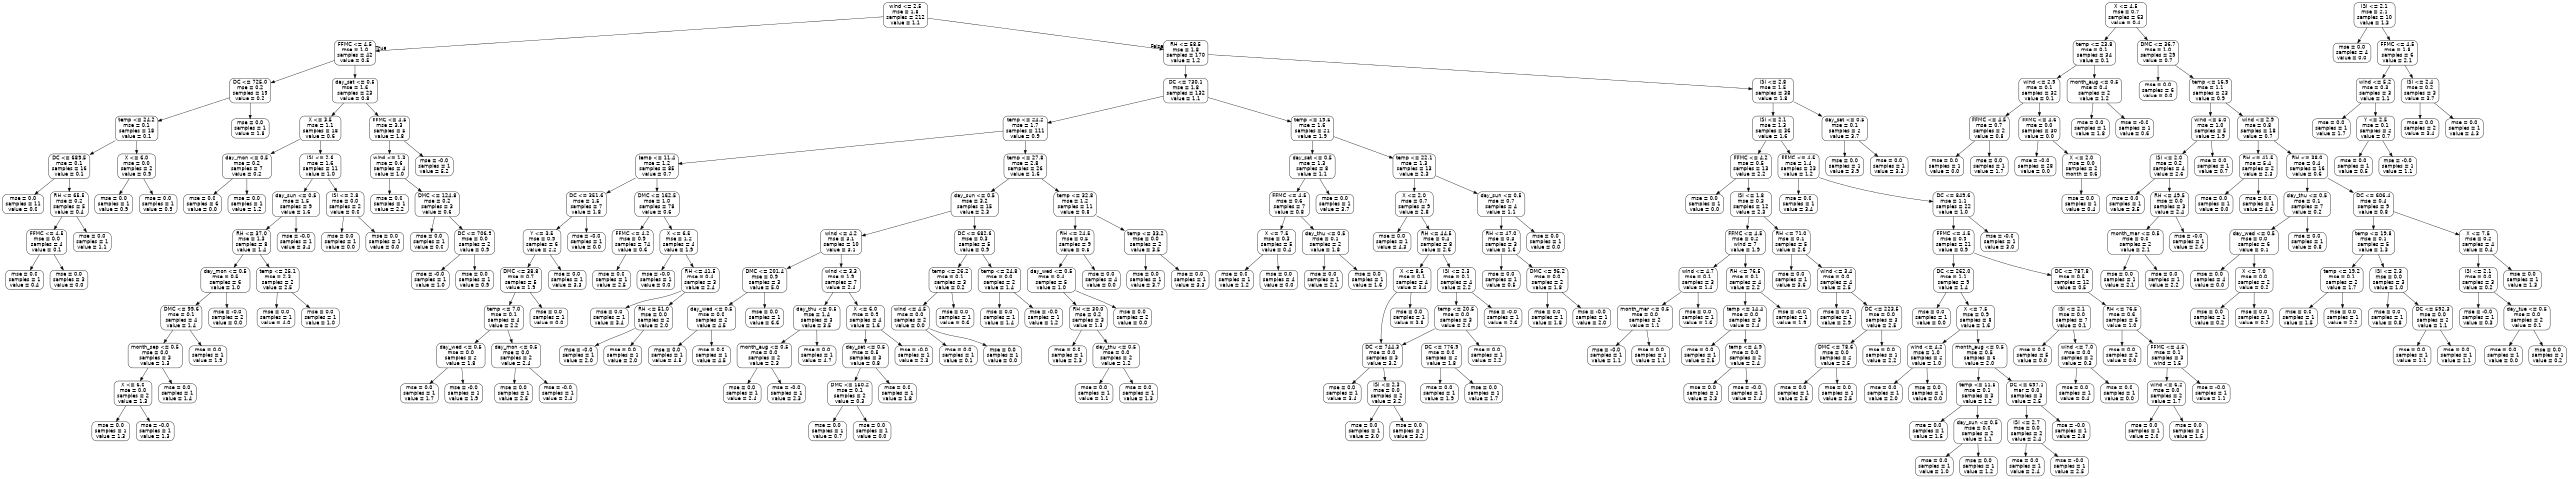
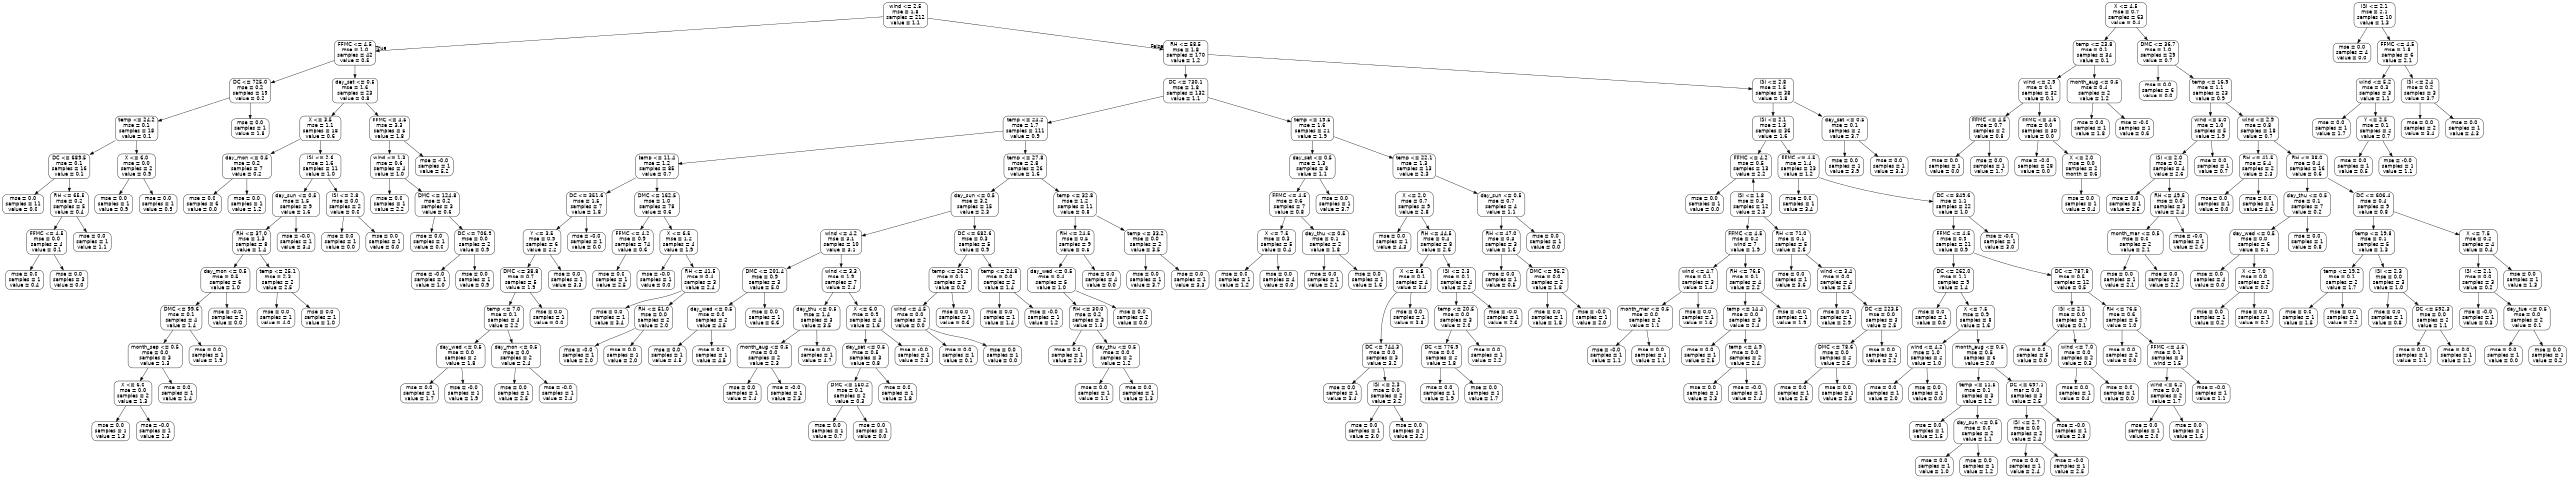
(1414, 183) -> none
(1748, 183) -> (1753, 187)
none -> (2072, 297)
(1420, 336) -> (1450, 335)
